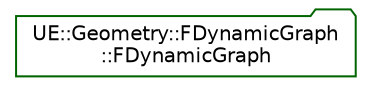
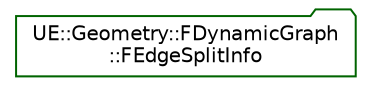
(186, 46) -> (186, 46)
